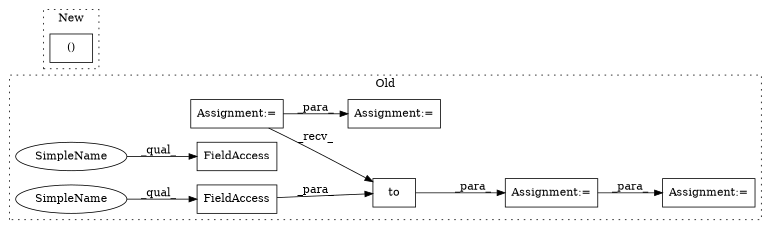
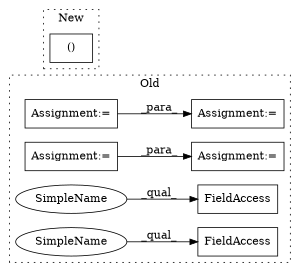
(394, 193) -> none
